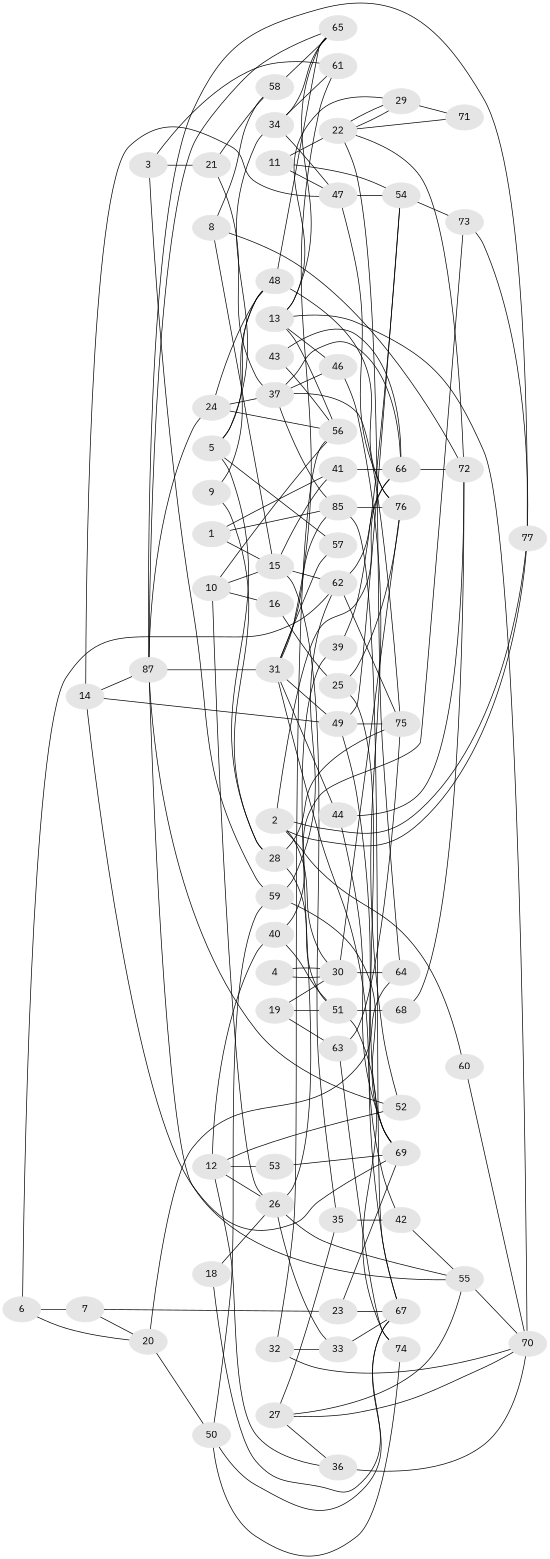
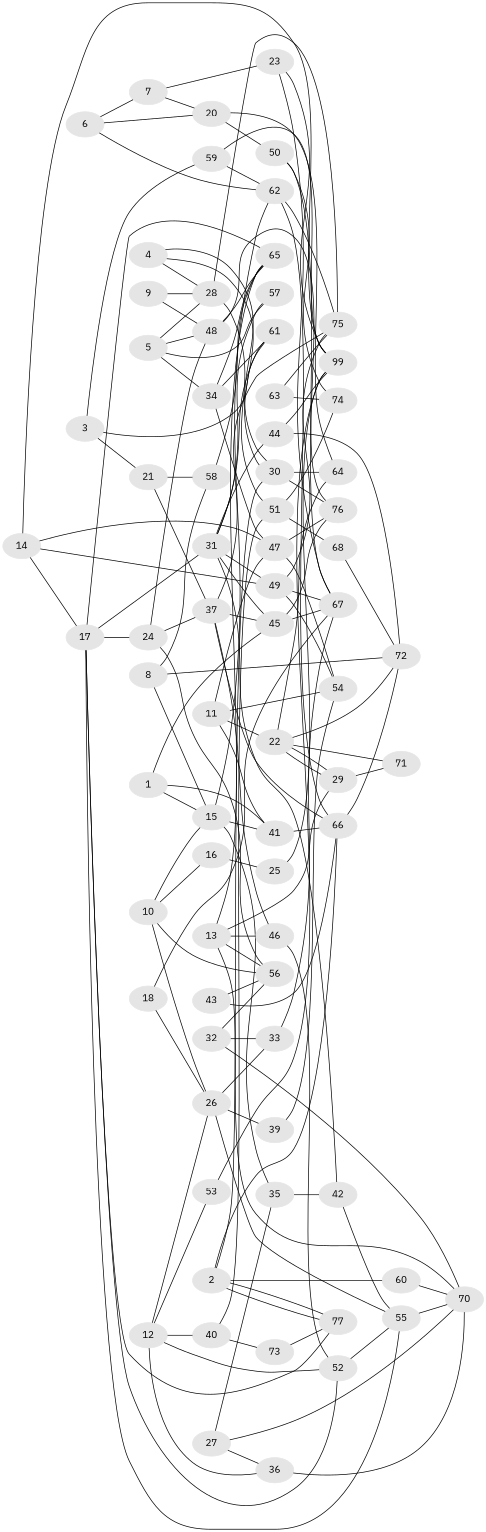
(428, 207) -> none
none -> (180, 275)
(338, 507) -> (275, 624)
(384, 597) -> none
(148, 670) -> (85, 637)
none -> (249, 798)
(275, 1011) -> none
(233, 1150) -> none
(401, 1153) -> (338, 363)
(405, 1379) -> (370, 1343)
